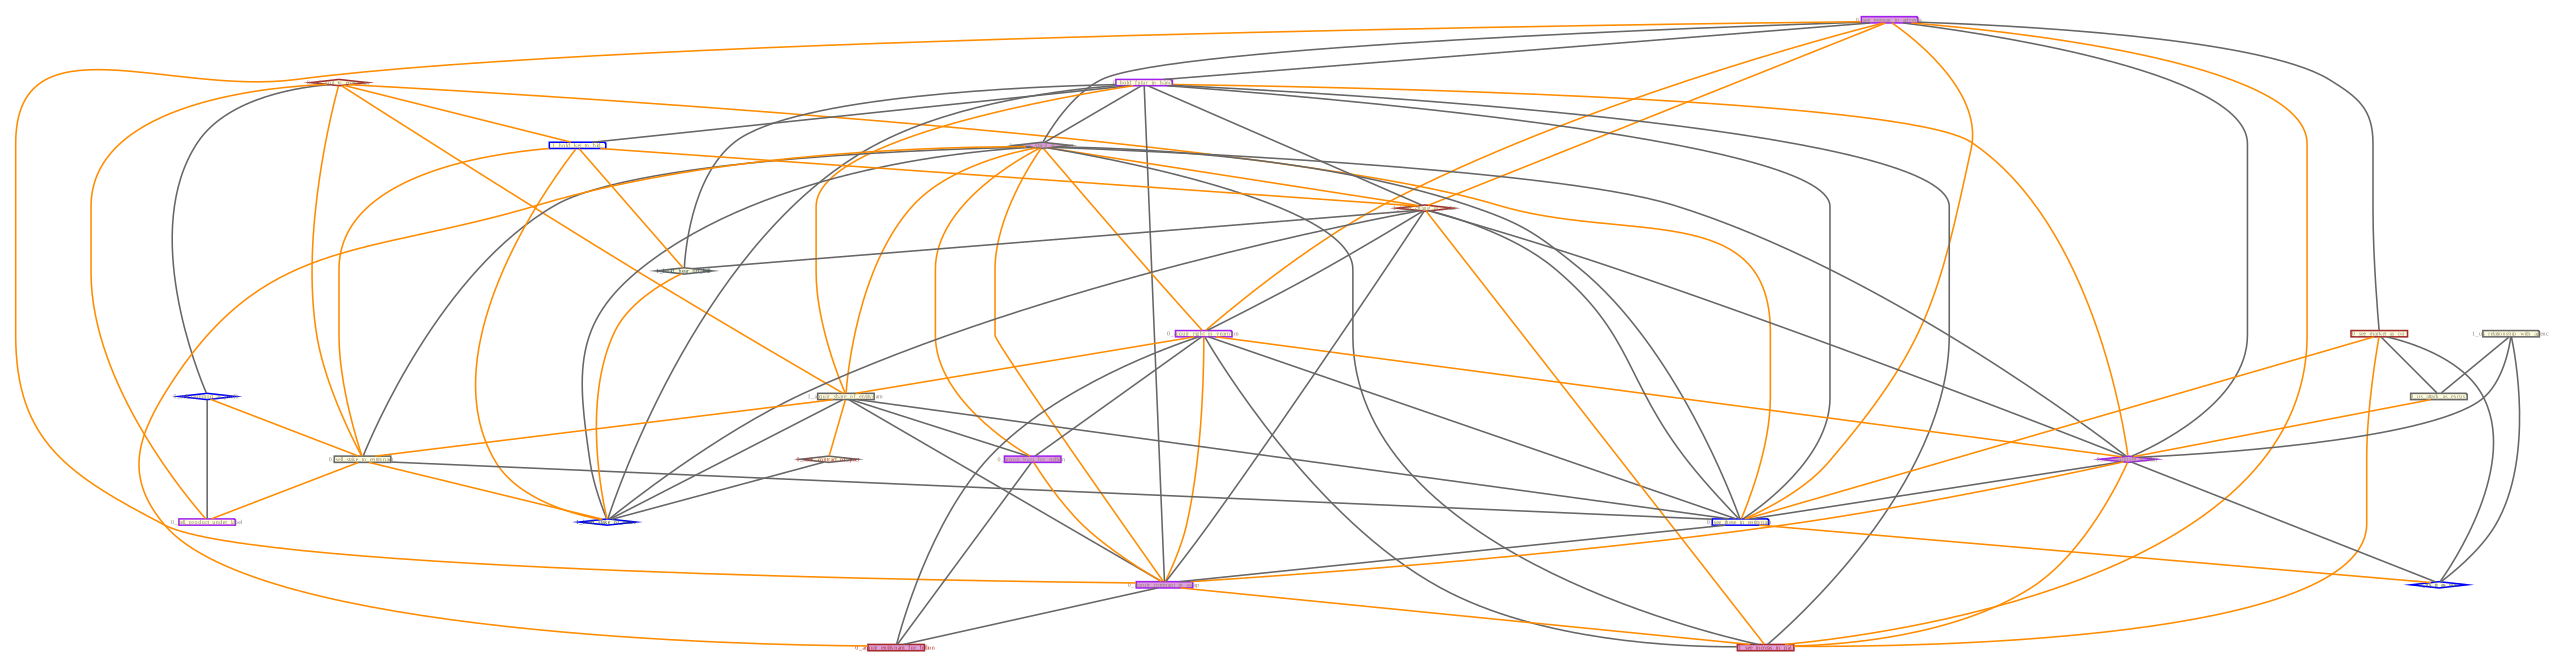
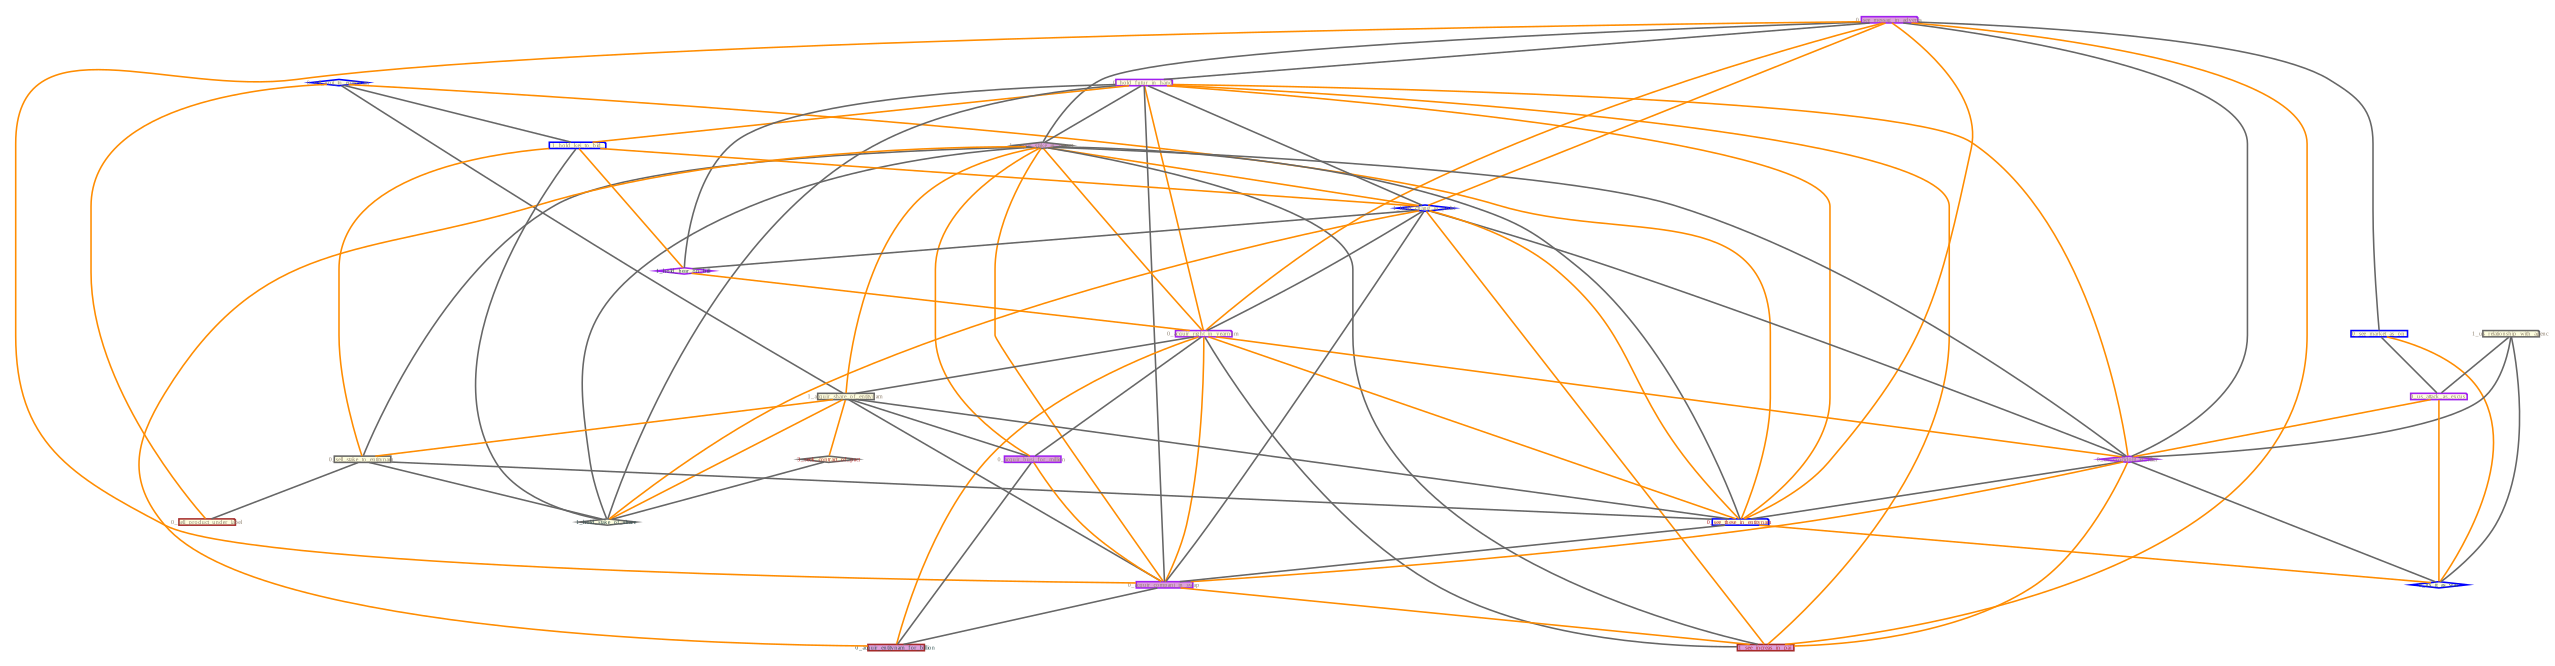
(339, 83) -> (339, 83)
(888, 111) -> (888, 111)
(457, 114) -> (457, 114)
(1677, 146) -> (1677, 146)
(1816, 149) -> (1816, 149)
(821, 195) -> (1174, 208)
(1425, 208) -> (1425, 208)
(590, 242) -> (590, 242)
(684, 271) -> (684, 271)
(312, 274) -> none
(1016, 313) -> (975, 326)
(1612, 333) -> (1612, 333)
(2379, 334) -> (2379, 334)
(478, 357) -> (478, 357)
(1025, 365) -> (1025, 365)
(600, 380) -> (953, 303)
(207, 396) -> none
(2439, 396) -> (2439, 396)
(2107, 414) -> none
(1472, 428) -> (1472, 428)
(2492, 436) -> (2492, 436)
(726, 459) -> (726, 459)
(829, 459) -> (829, 459)
(985, 462) -> (985, 462)
(285, 491) -> (285, 491)
(486, 491) -> (486, 491)
none -> (2439, 491)
(207, 522) -> (207, 522)
(607, 522) -> (607, 522)
(1741, 522) -> (1741, 522)
(2191, 619) -> none
(896, 648) -> (896, 648)
